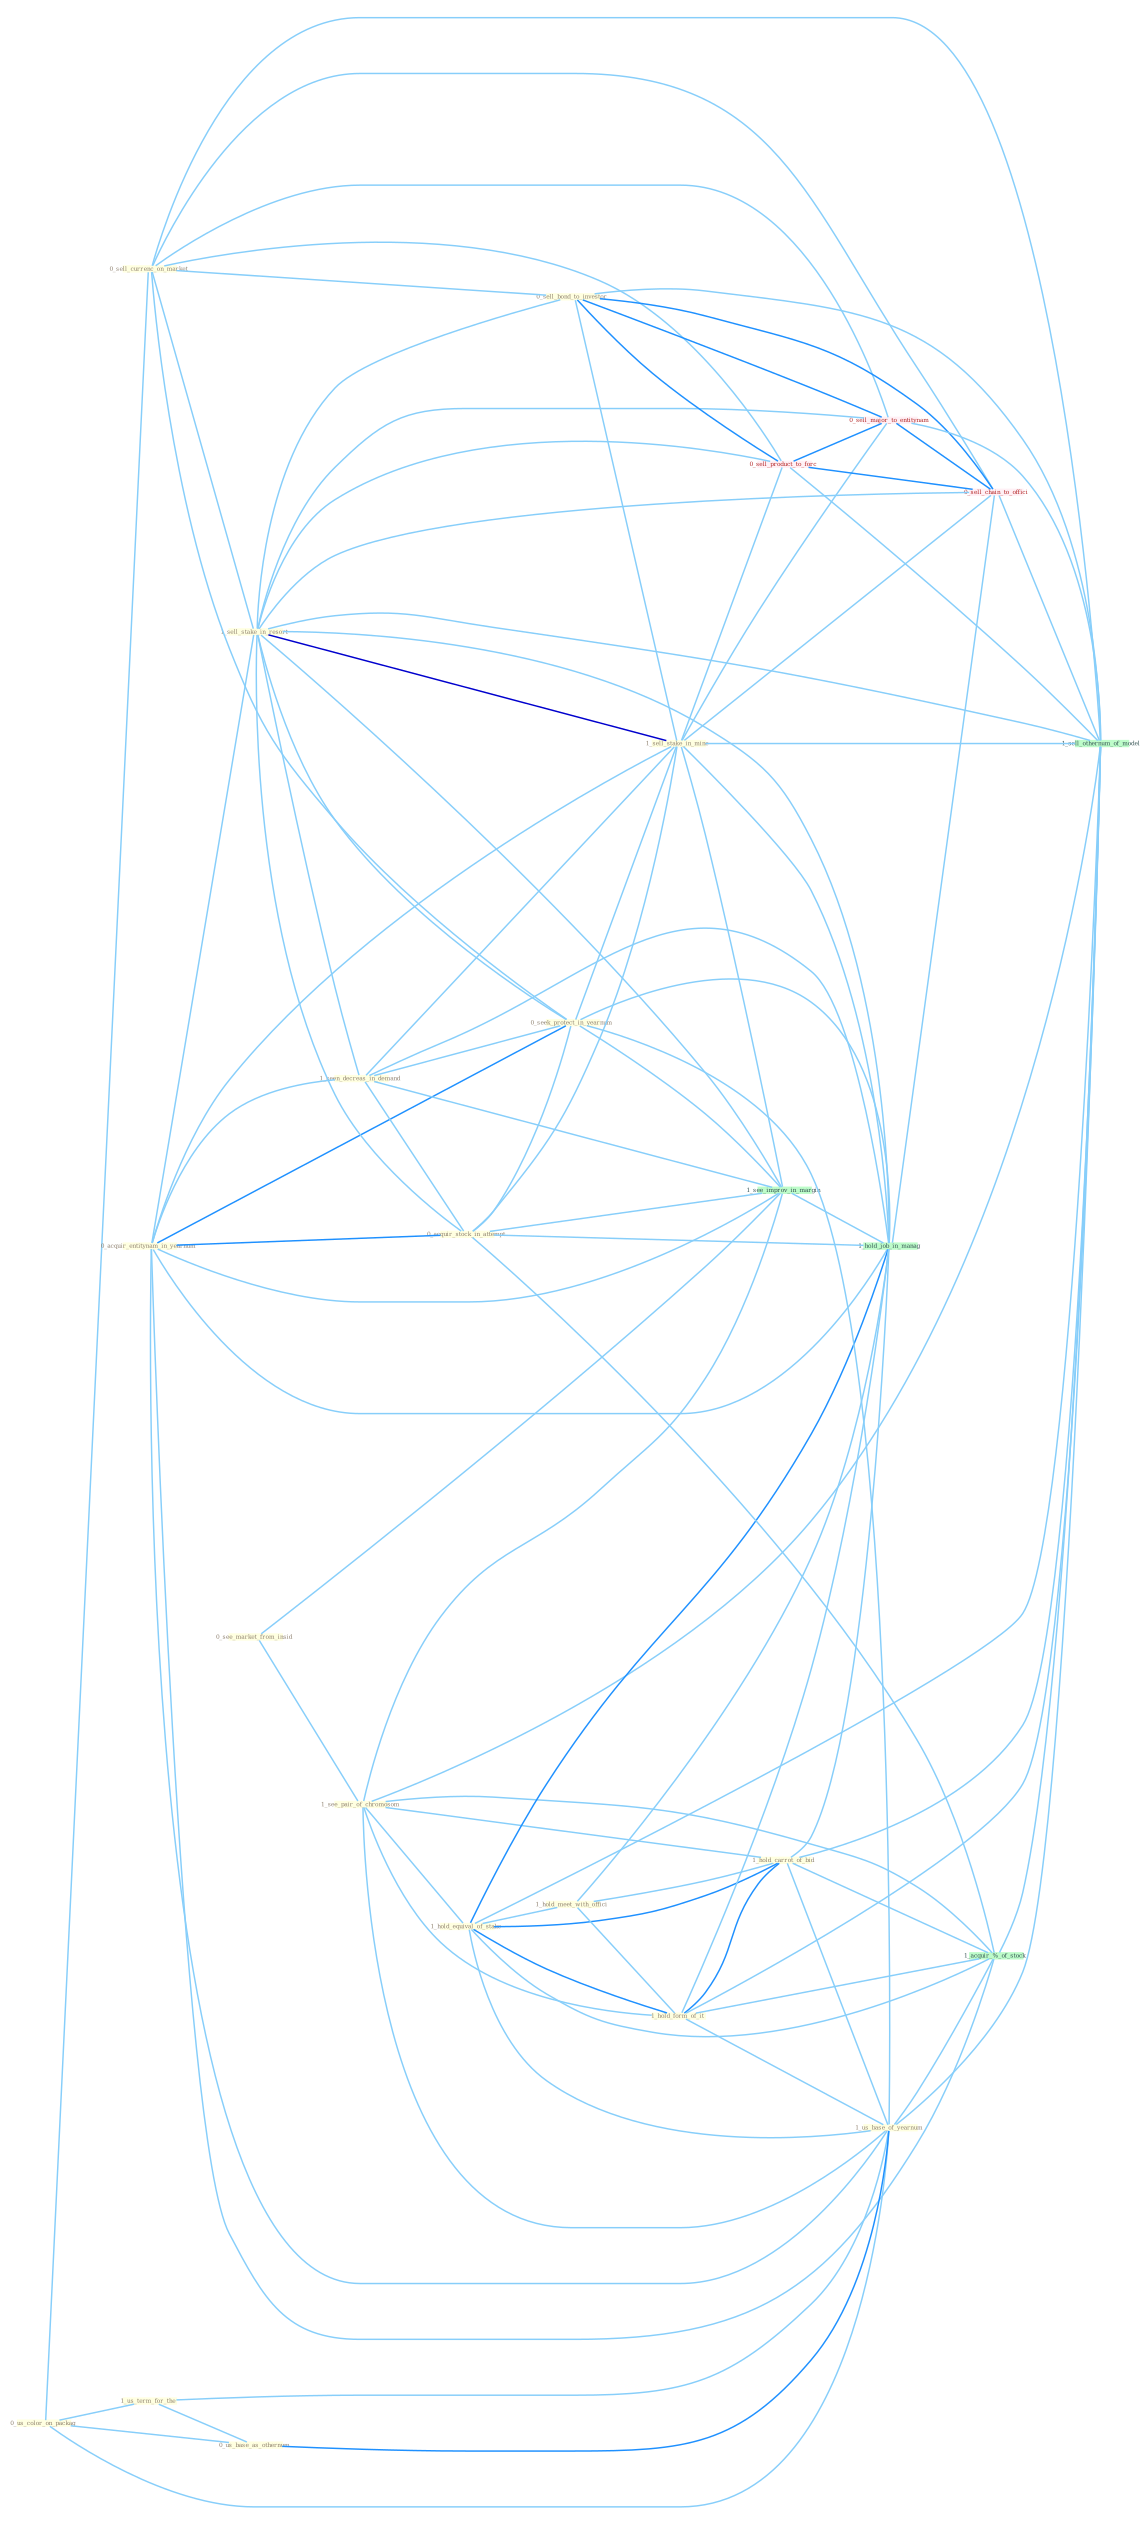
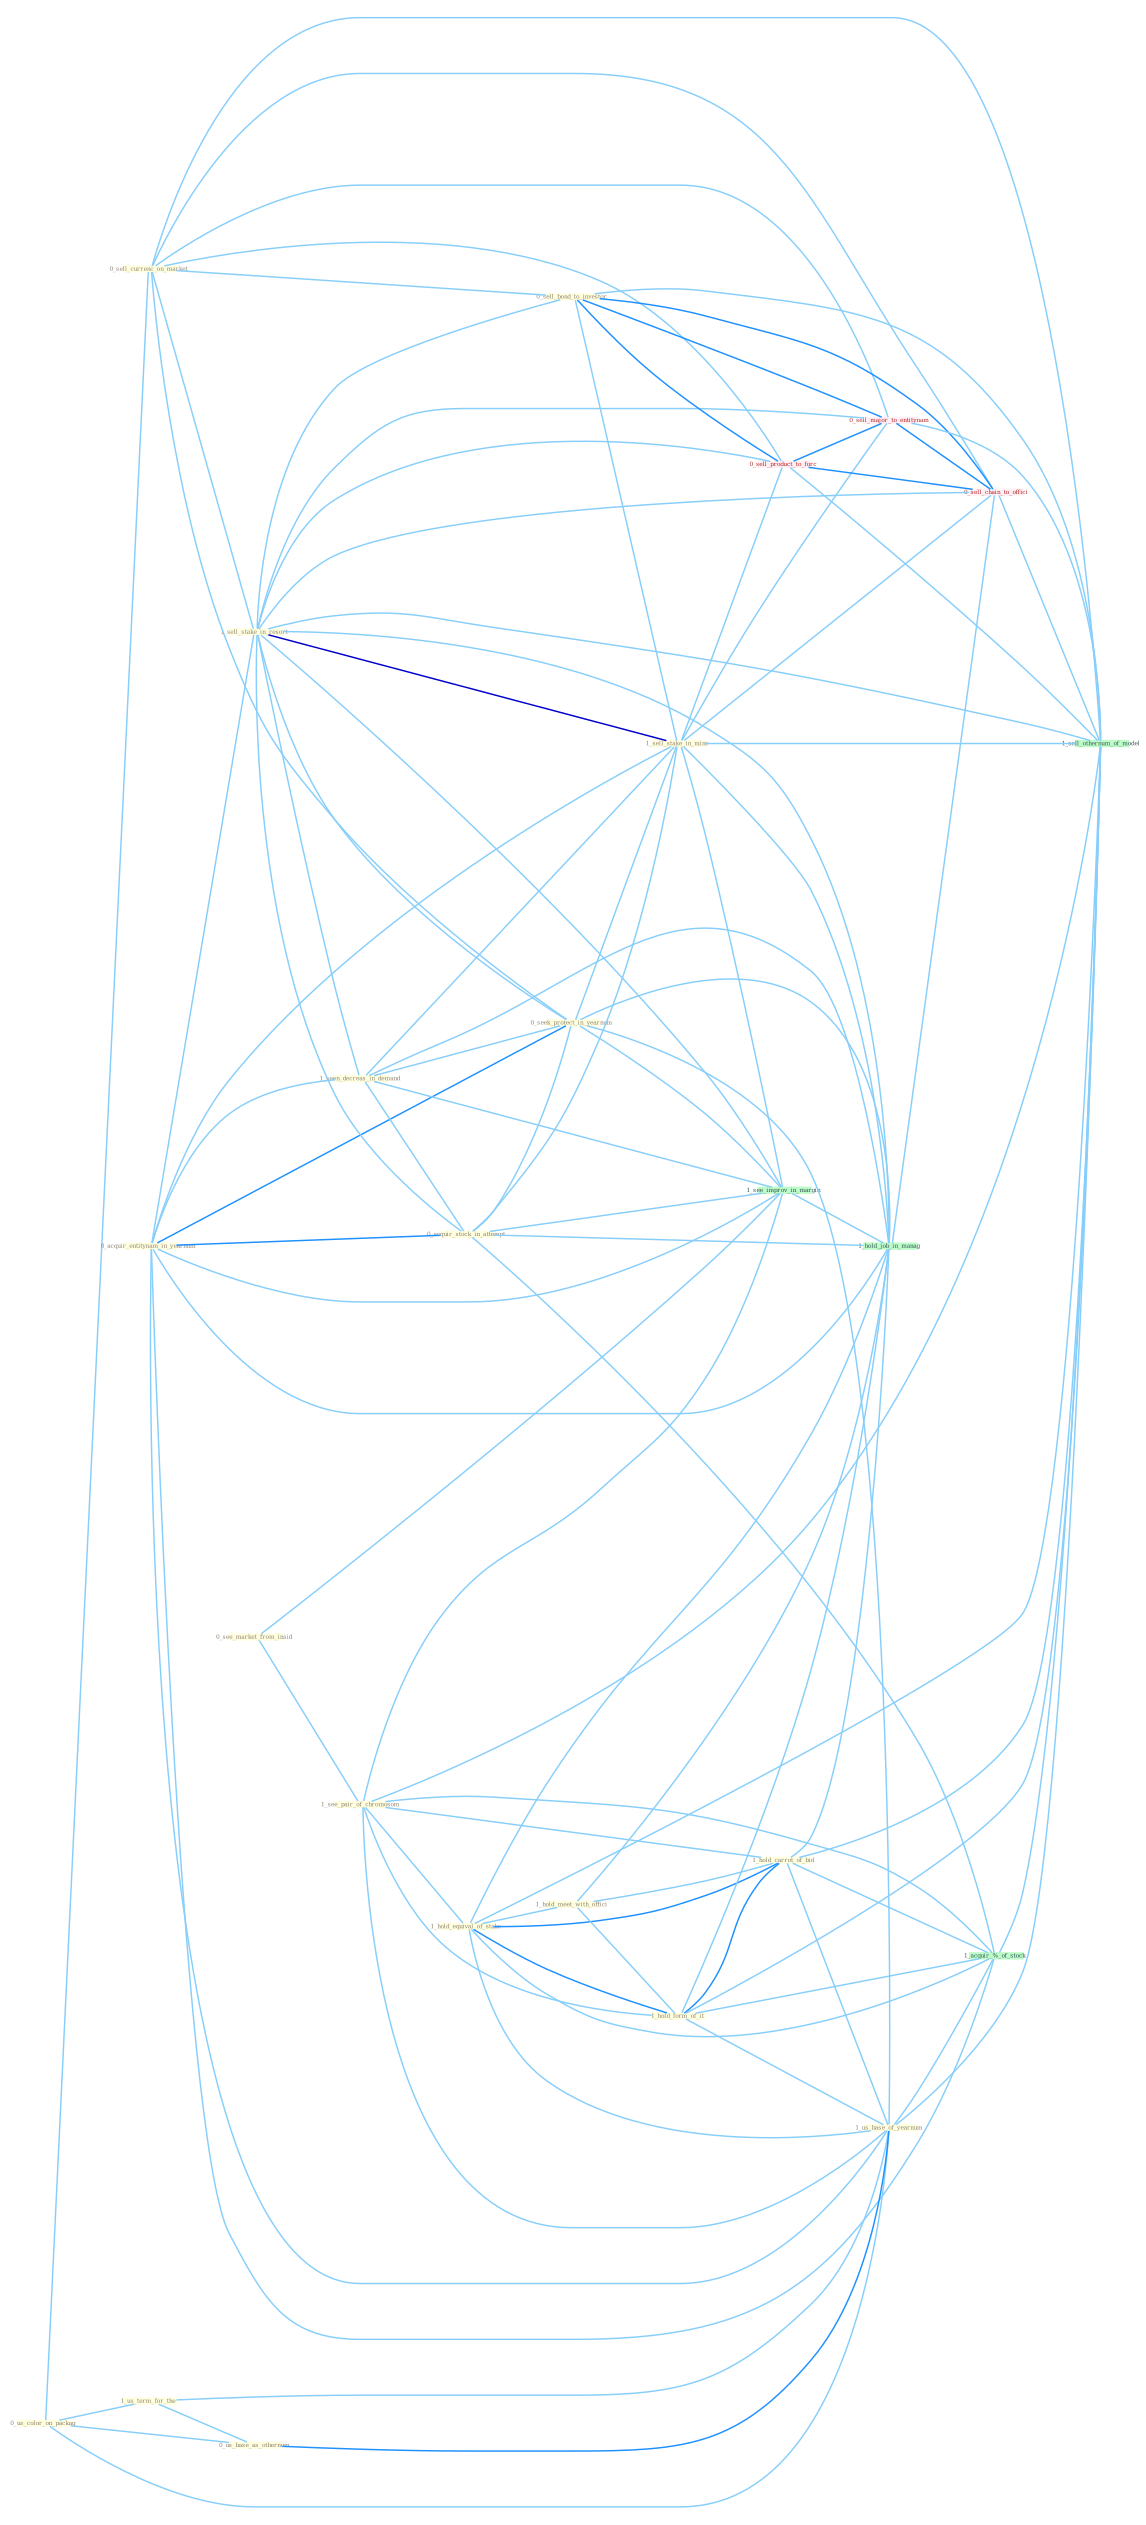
(696, 1595) -> (696, 1595)
